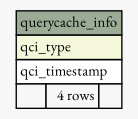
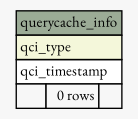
(76, 95) -> (76, 95)
